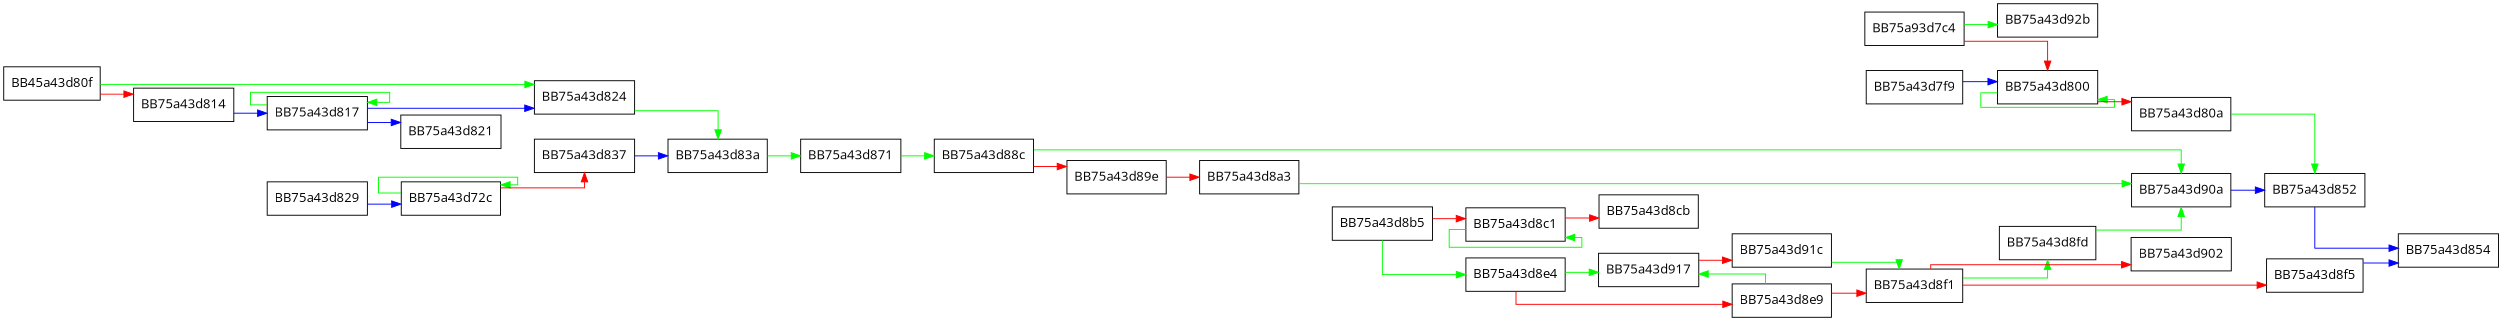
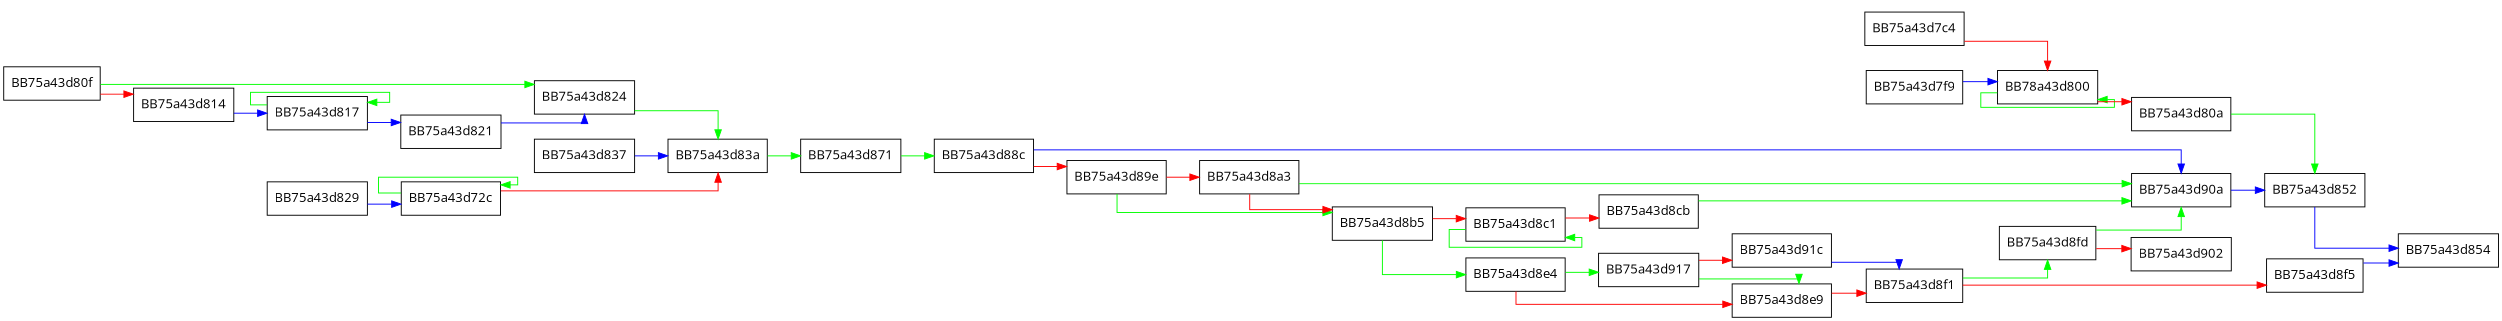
(2048, 20) -> none
(1914, 29) -> (1914, 29)
(52, 84) -> (52, 84)
(2048, 87) -> (2048, 87)
(446, 108) -> (543, 123)
(1615, 150) -> (1615, 150)
(546, 188) -> (614, 191)
none -> (1910, 201)
none -> (1279, 210)
none -> (1211, 212)
(1866, 262) -> (1866, 262)
(2024, 265) -> (2109, 249)
(1742, 274) -> (1749, 279)
